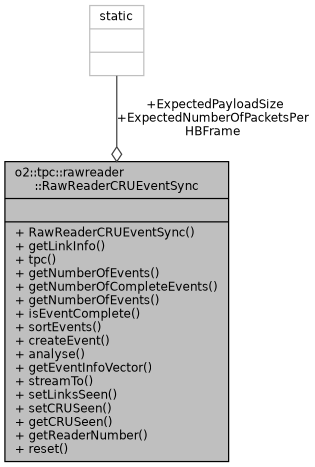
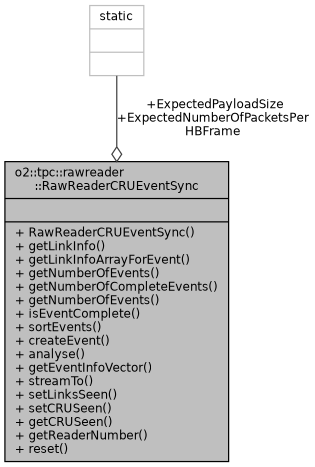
(36, 260) -> (103, 260)
